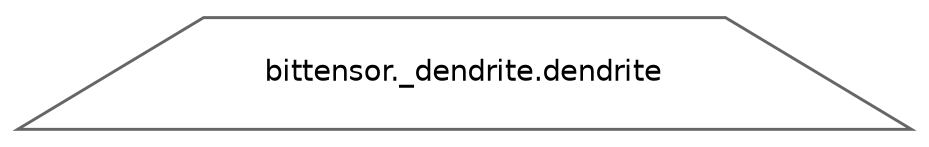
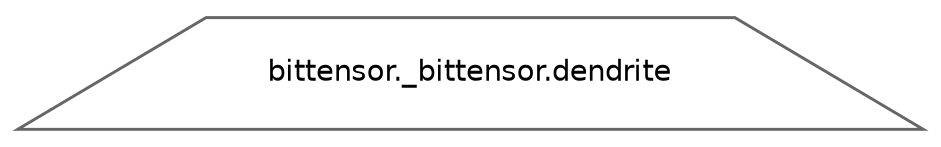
(465, 74) -> (470, 74)
